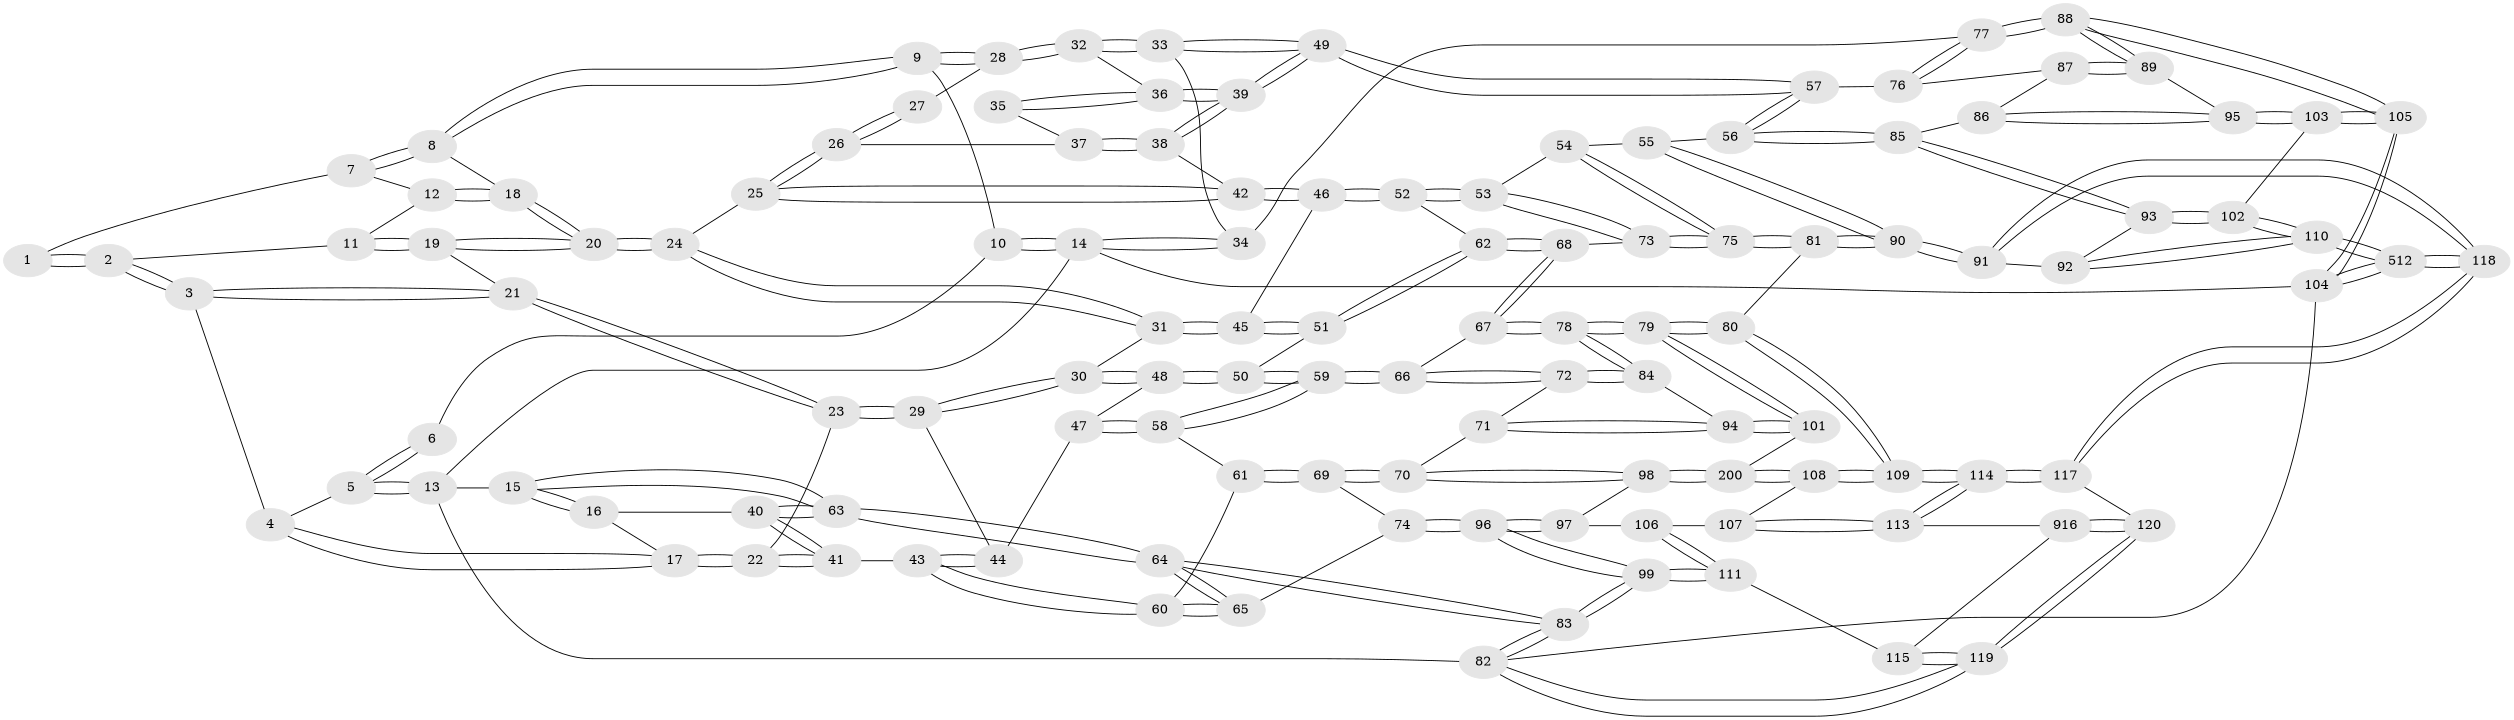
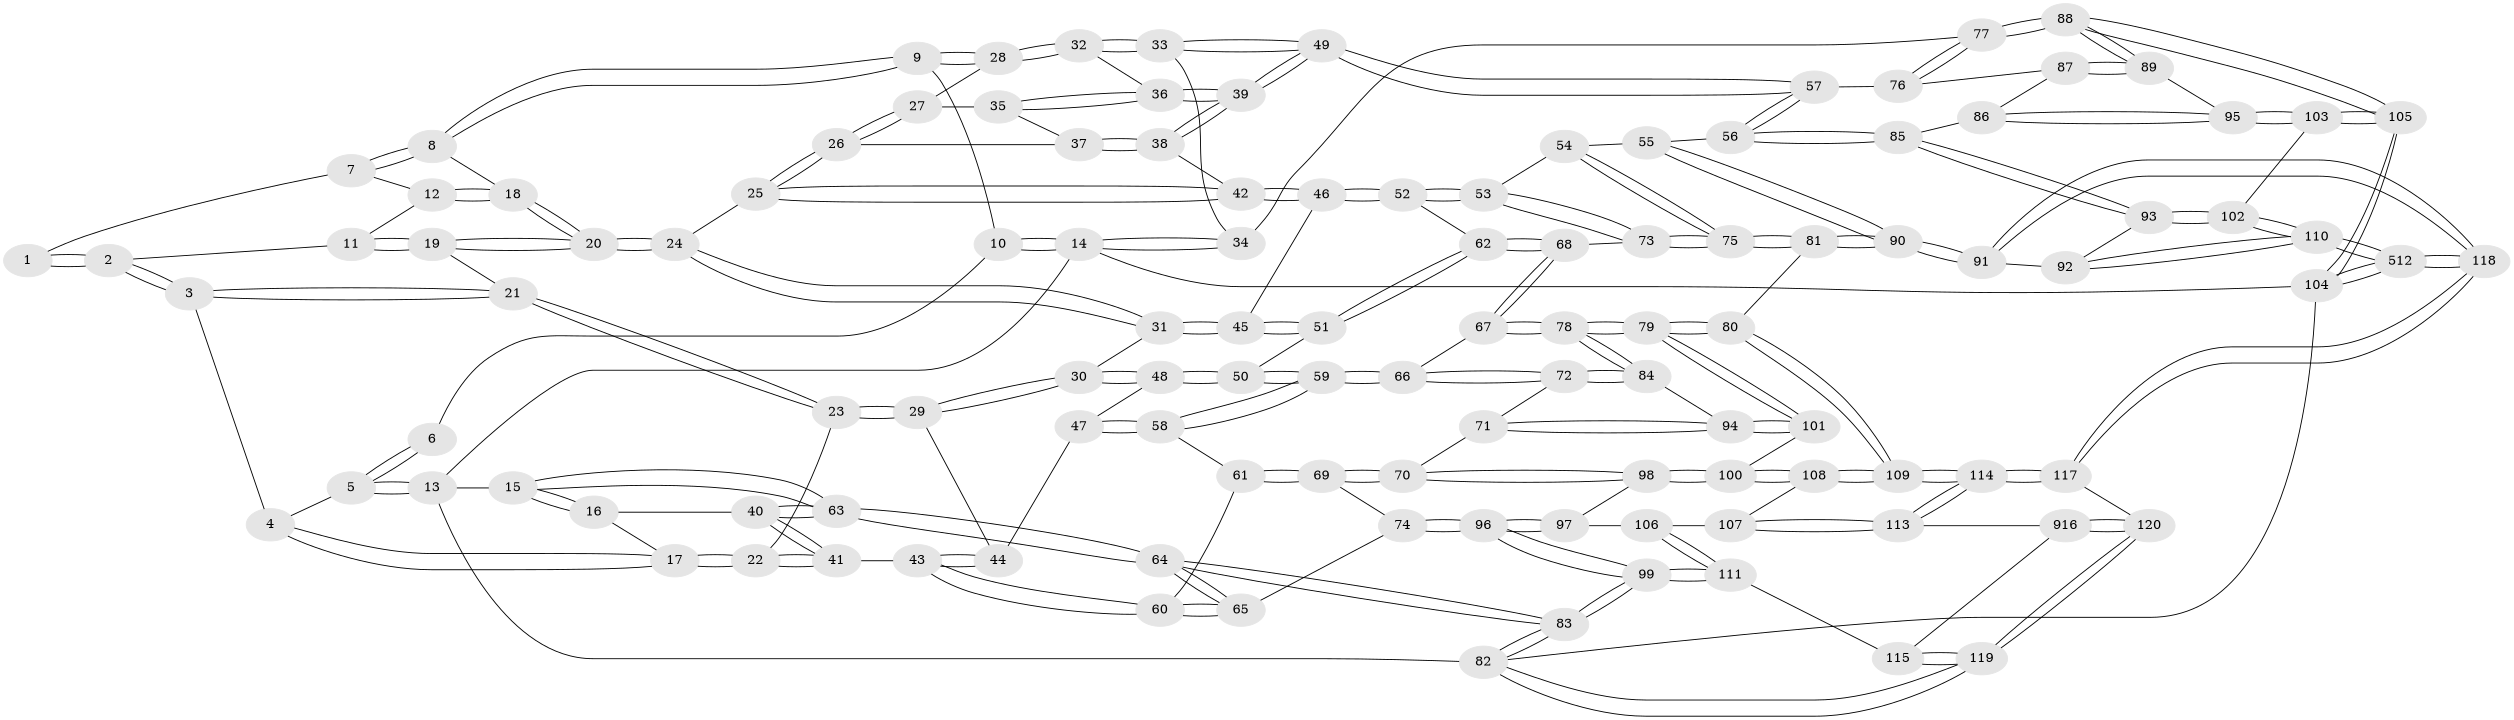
none -> (961, 107)
(1731, 476) -> (1731, 476)
